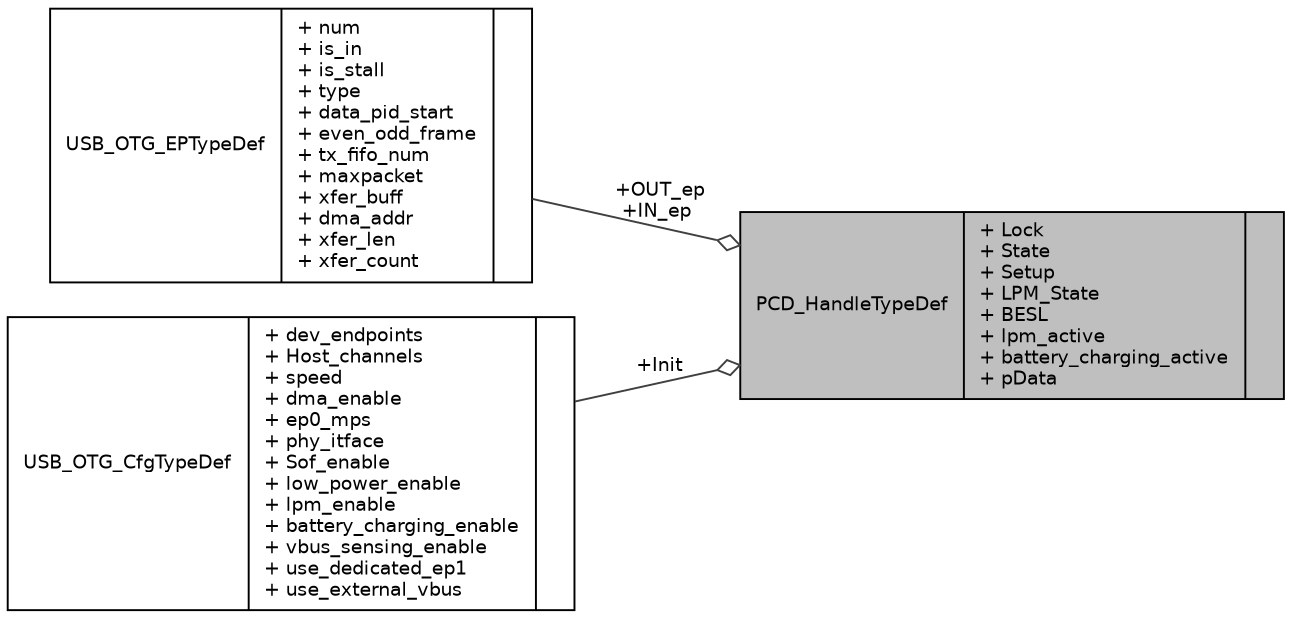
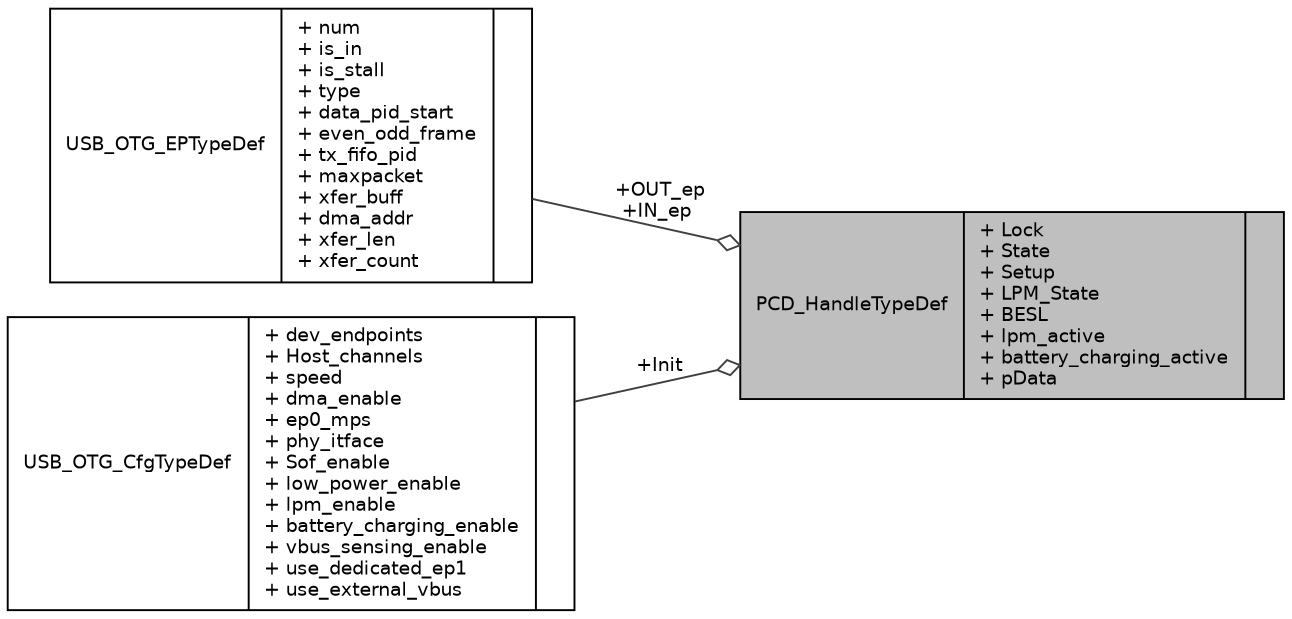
(364, 155) -> (358, 155)
